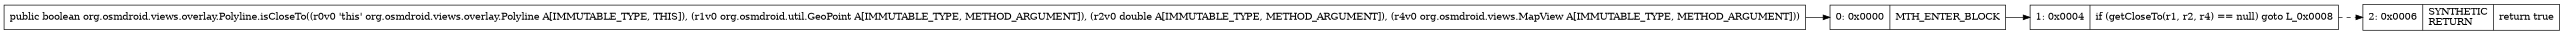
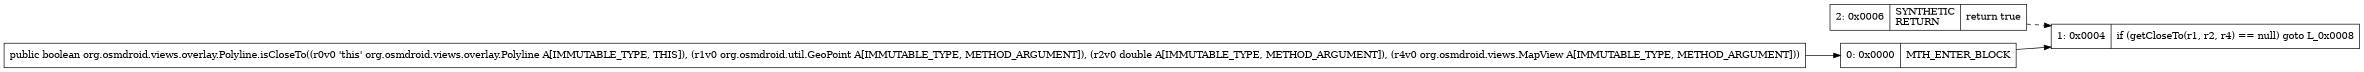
(2347, 17) -> (2036, 25)
